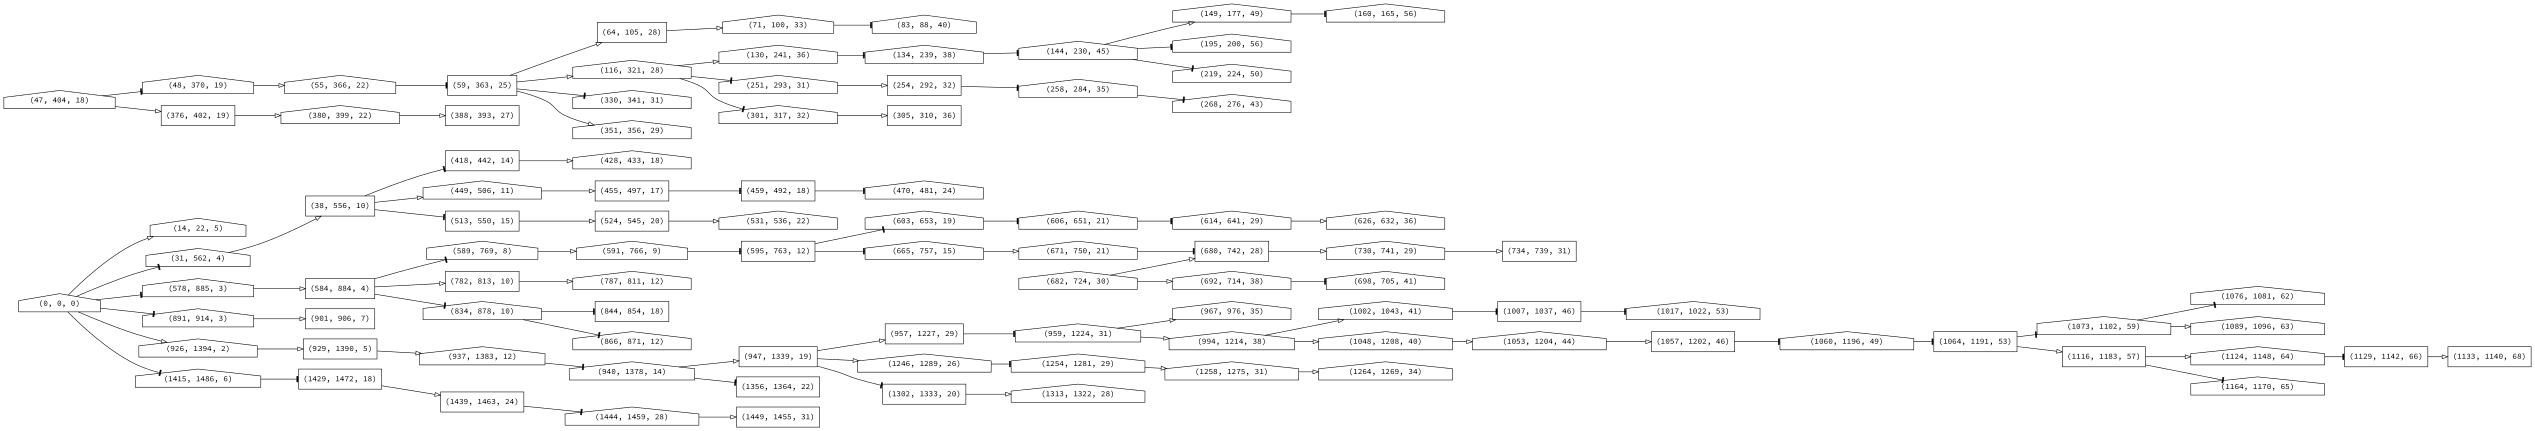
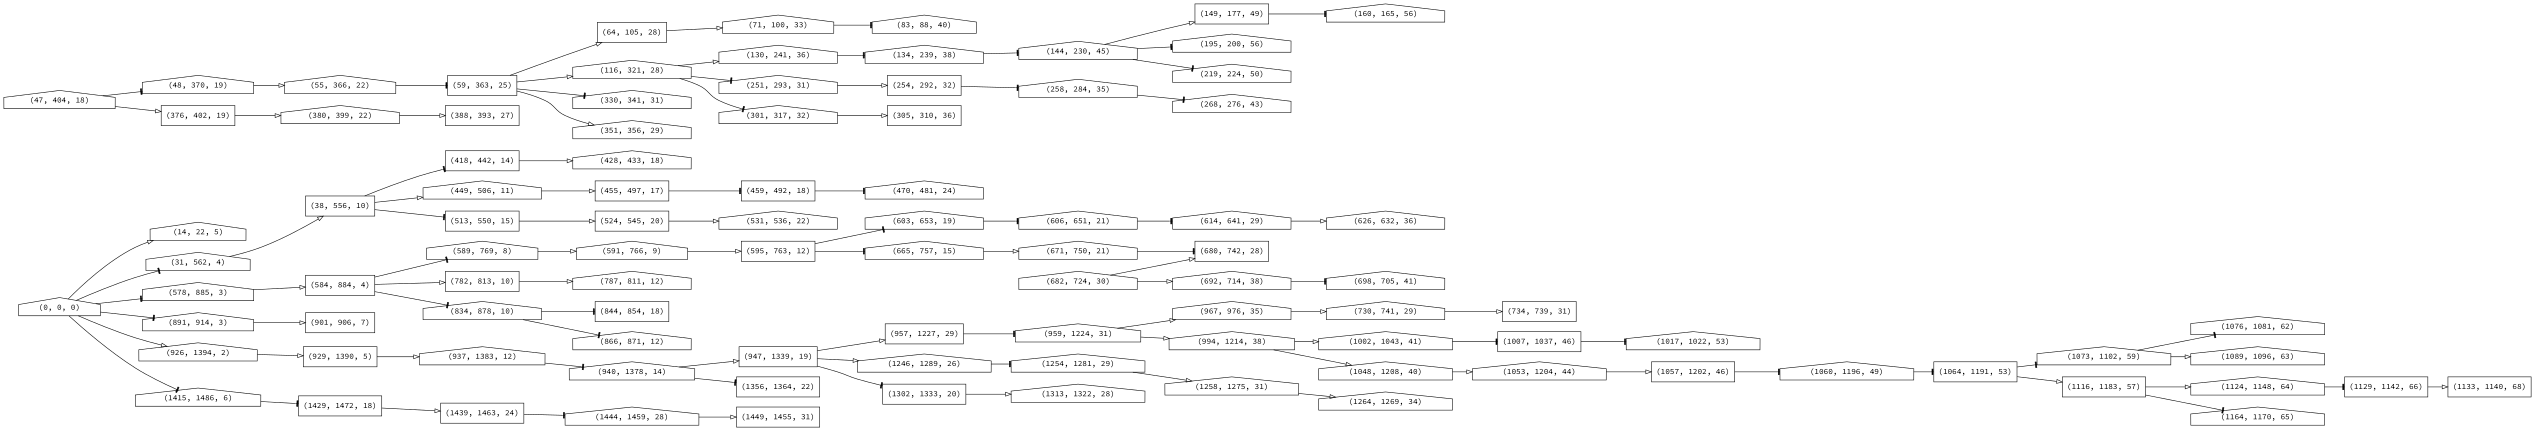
(1232, 14) -> (1232, 14)
(713, 251) -> (712, 251)
(1295, 251) -> (1306, 312)
